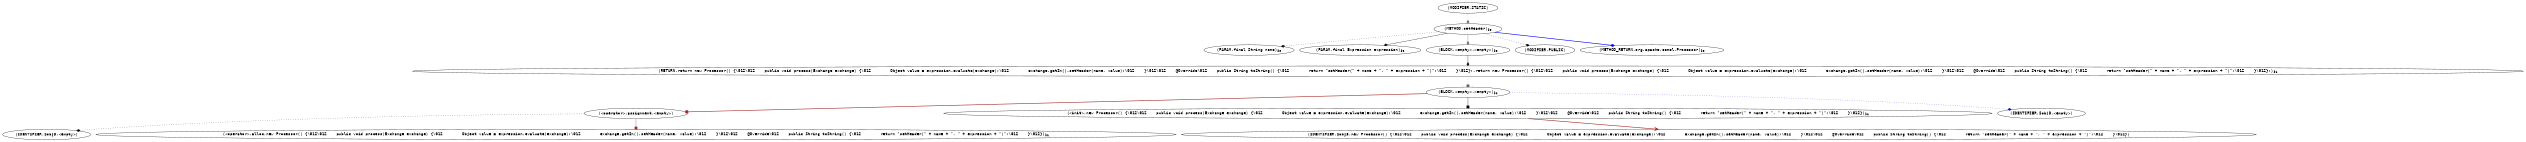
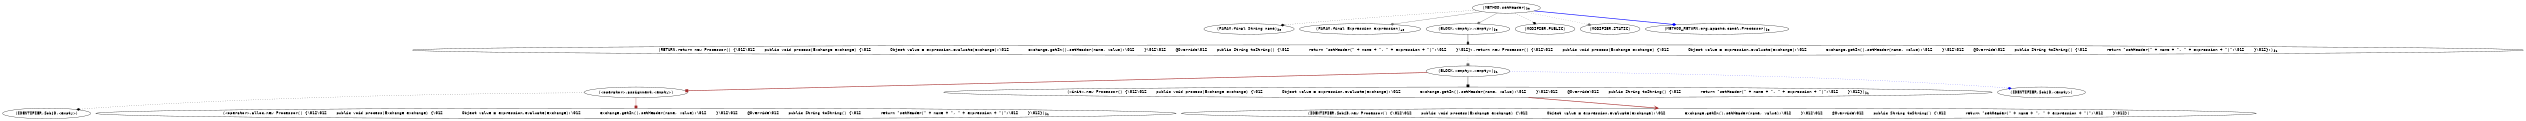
(1468, 17) -> (1557, 18)
(1417, 39) -> (1438, 18)
(1402, 50) -> (1402, 29)
